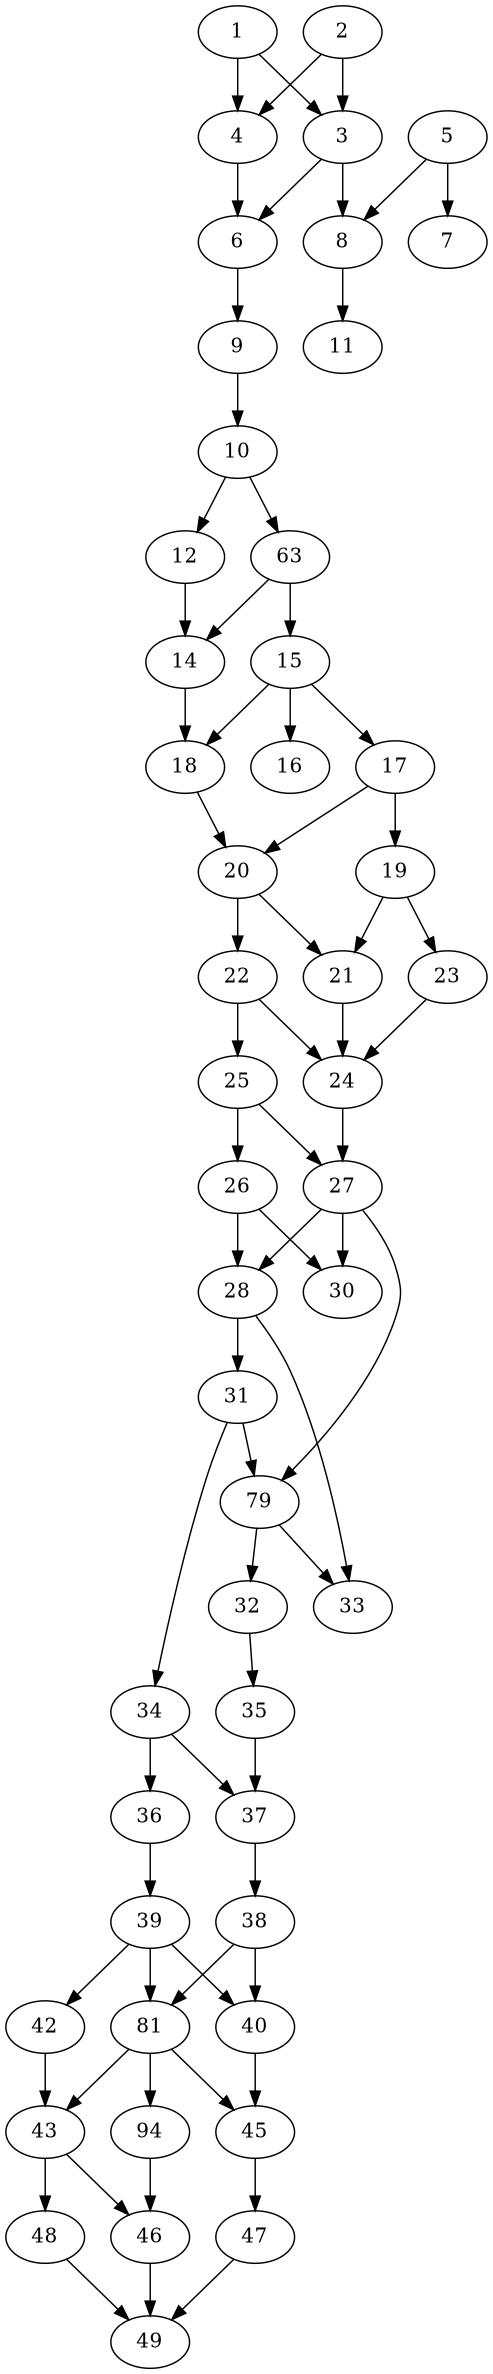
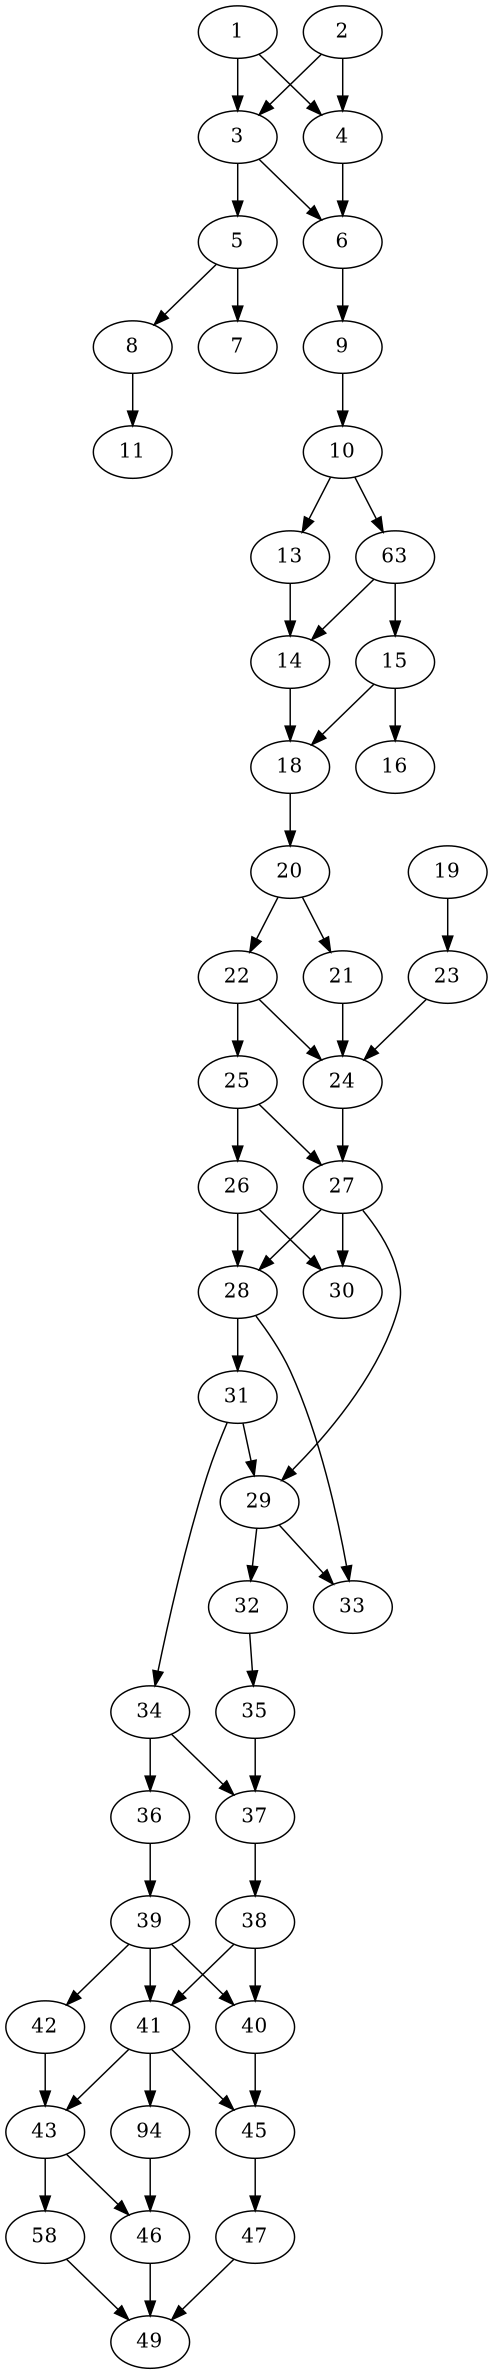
(343, 182) -> (238, 182)
(185, 557) -> (290, 557)
(395, 767) -> none
(372, 918) -> none
(260, 1502) -> (260, 1502)
(150, 2027) -> (150, 2027)
(45, 2237) -> (45, 2237)
